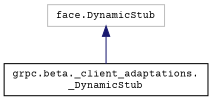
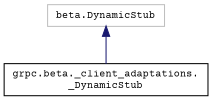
(106, 16) -> (106, 16)
